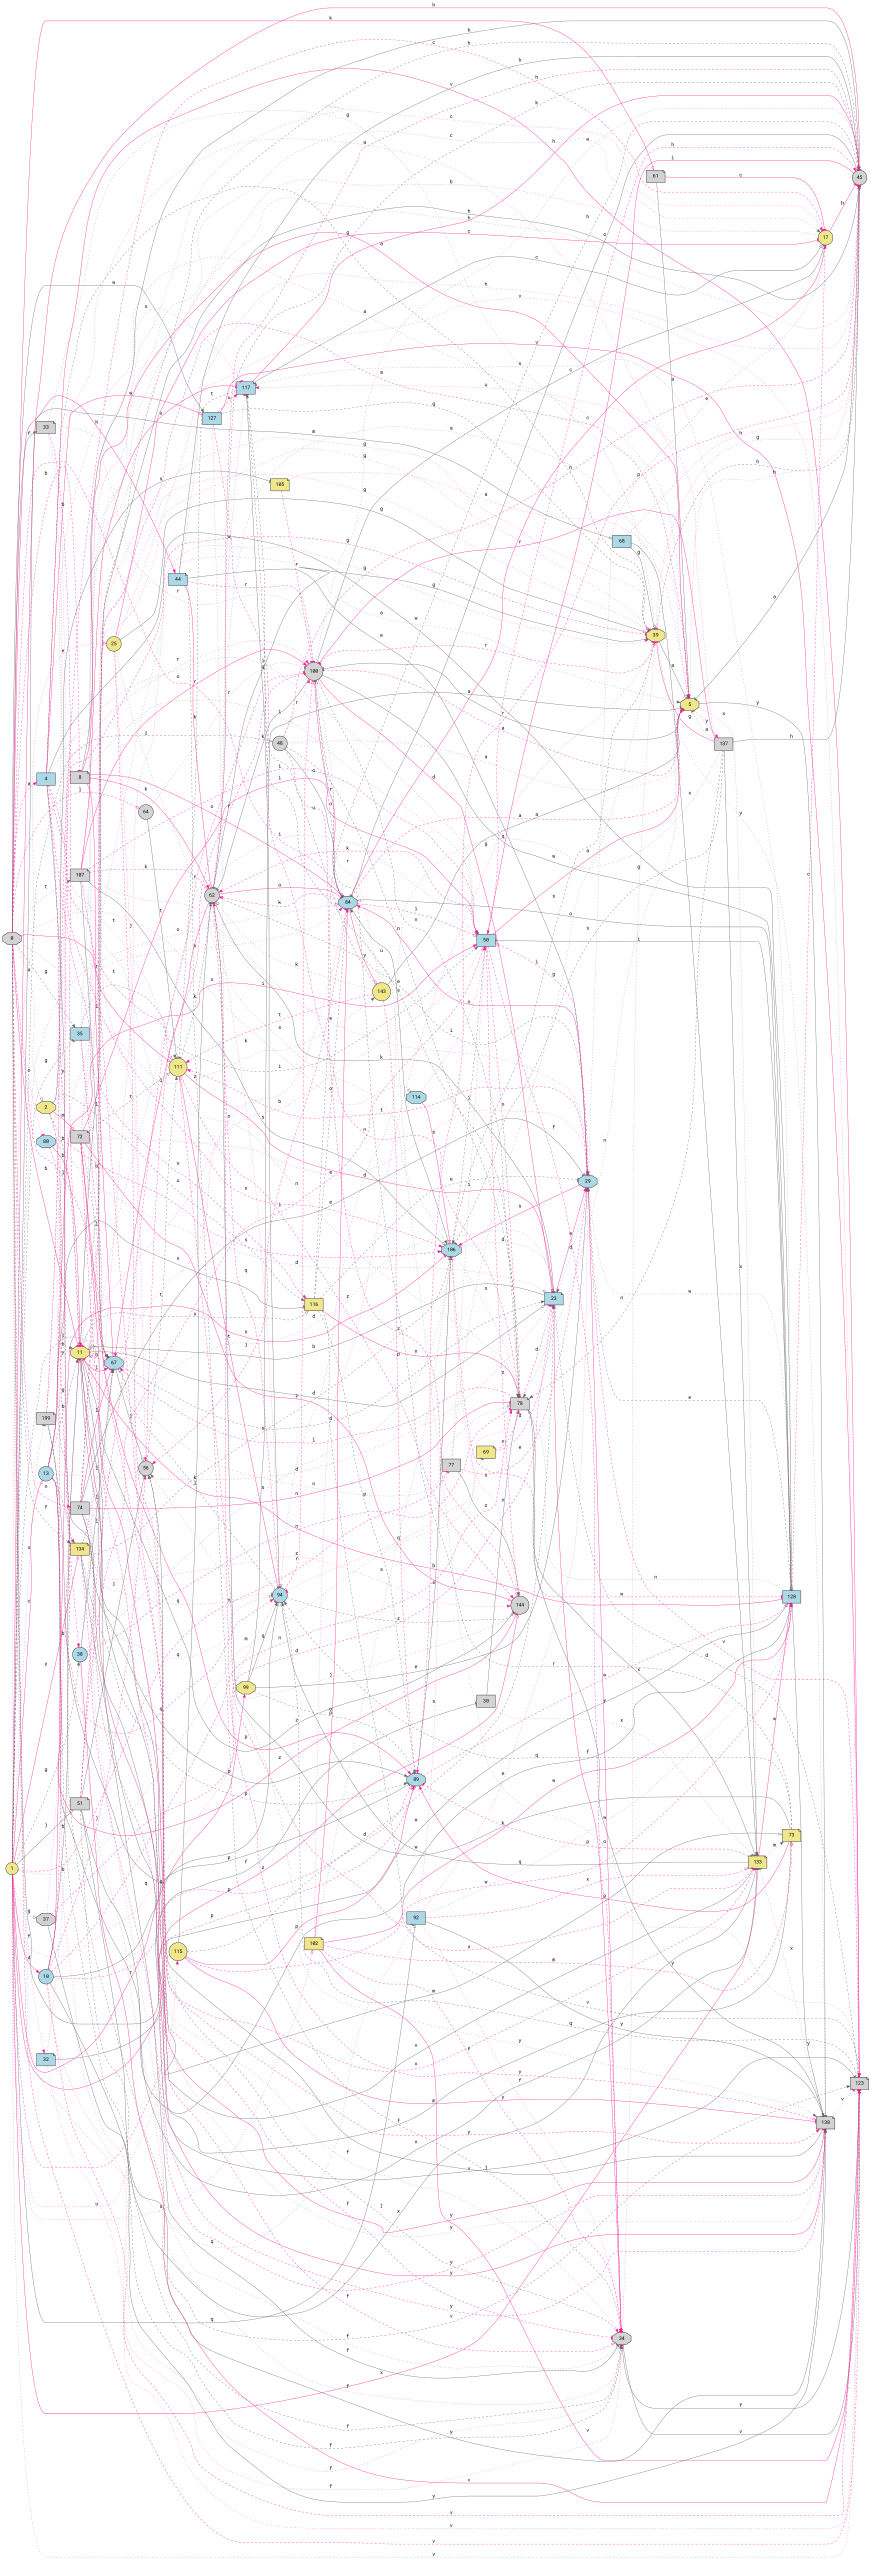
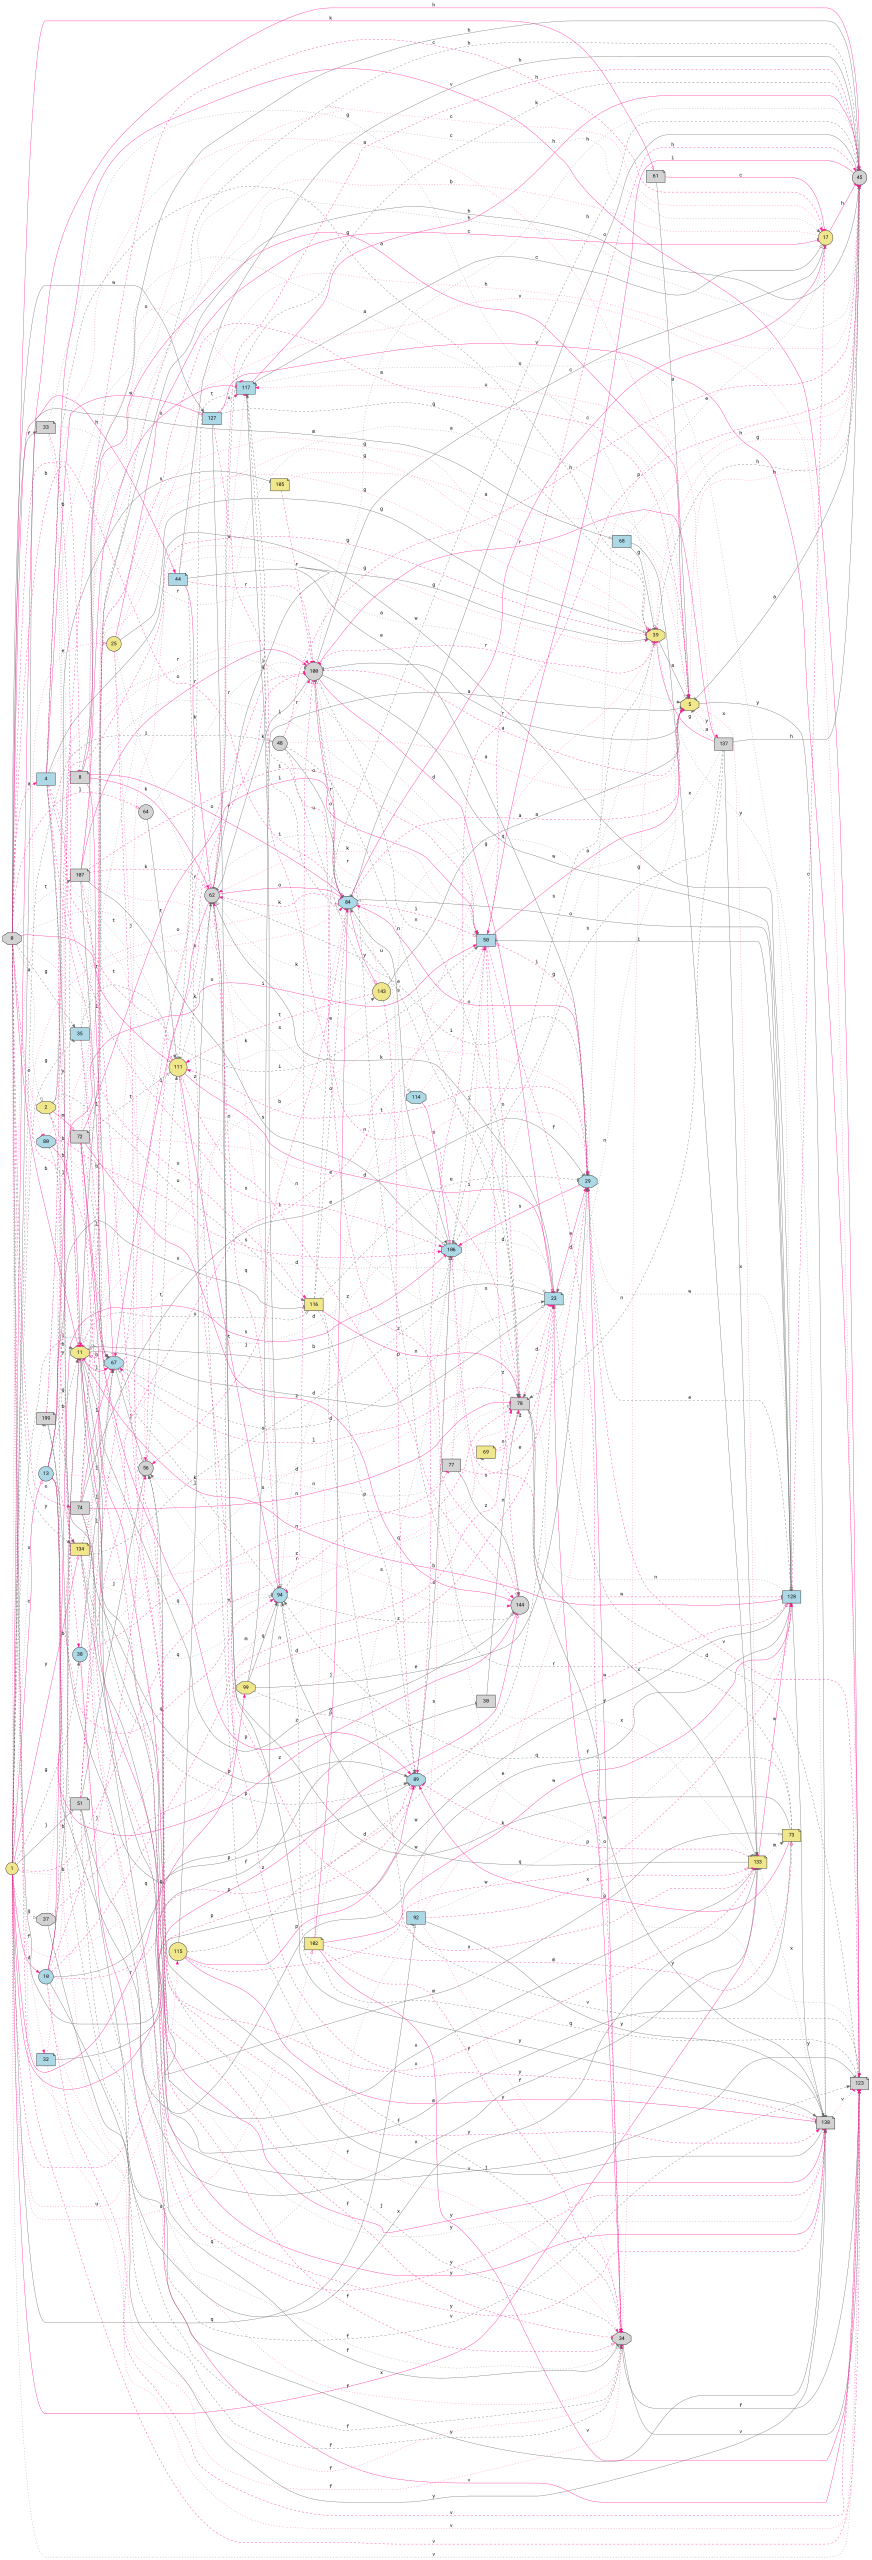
(588, 139) -> (588, 139)
(376, 851) -> (376, 851)
(253, 1728) -> (253, 1728)
